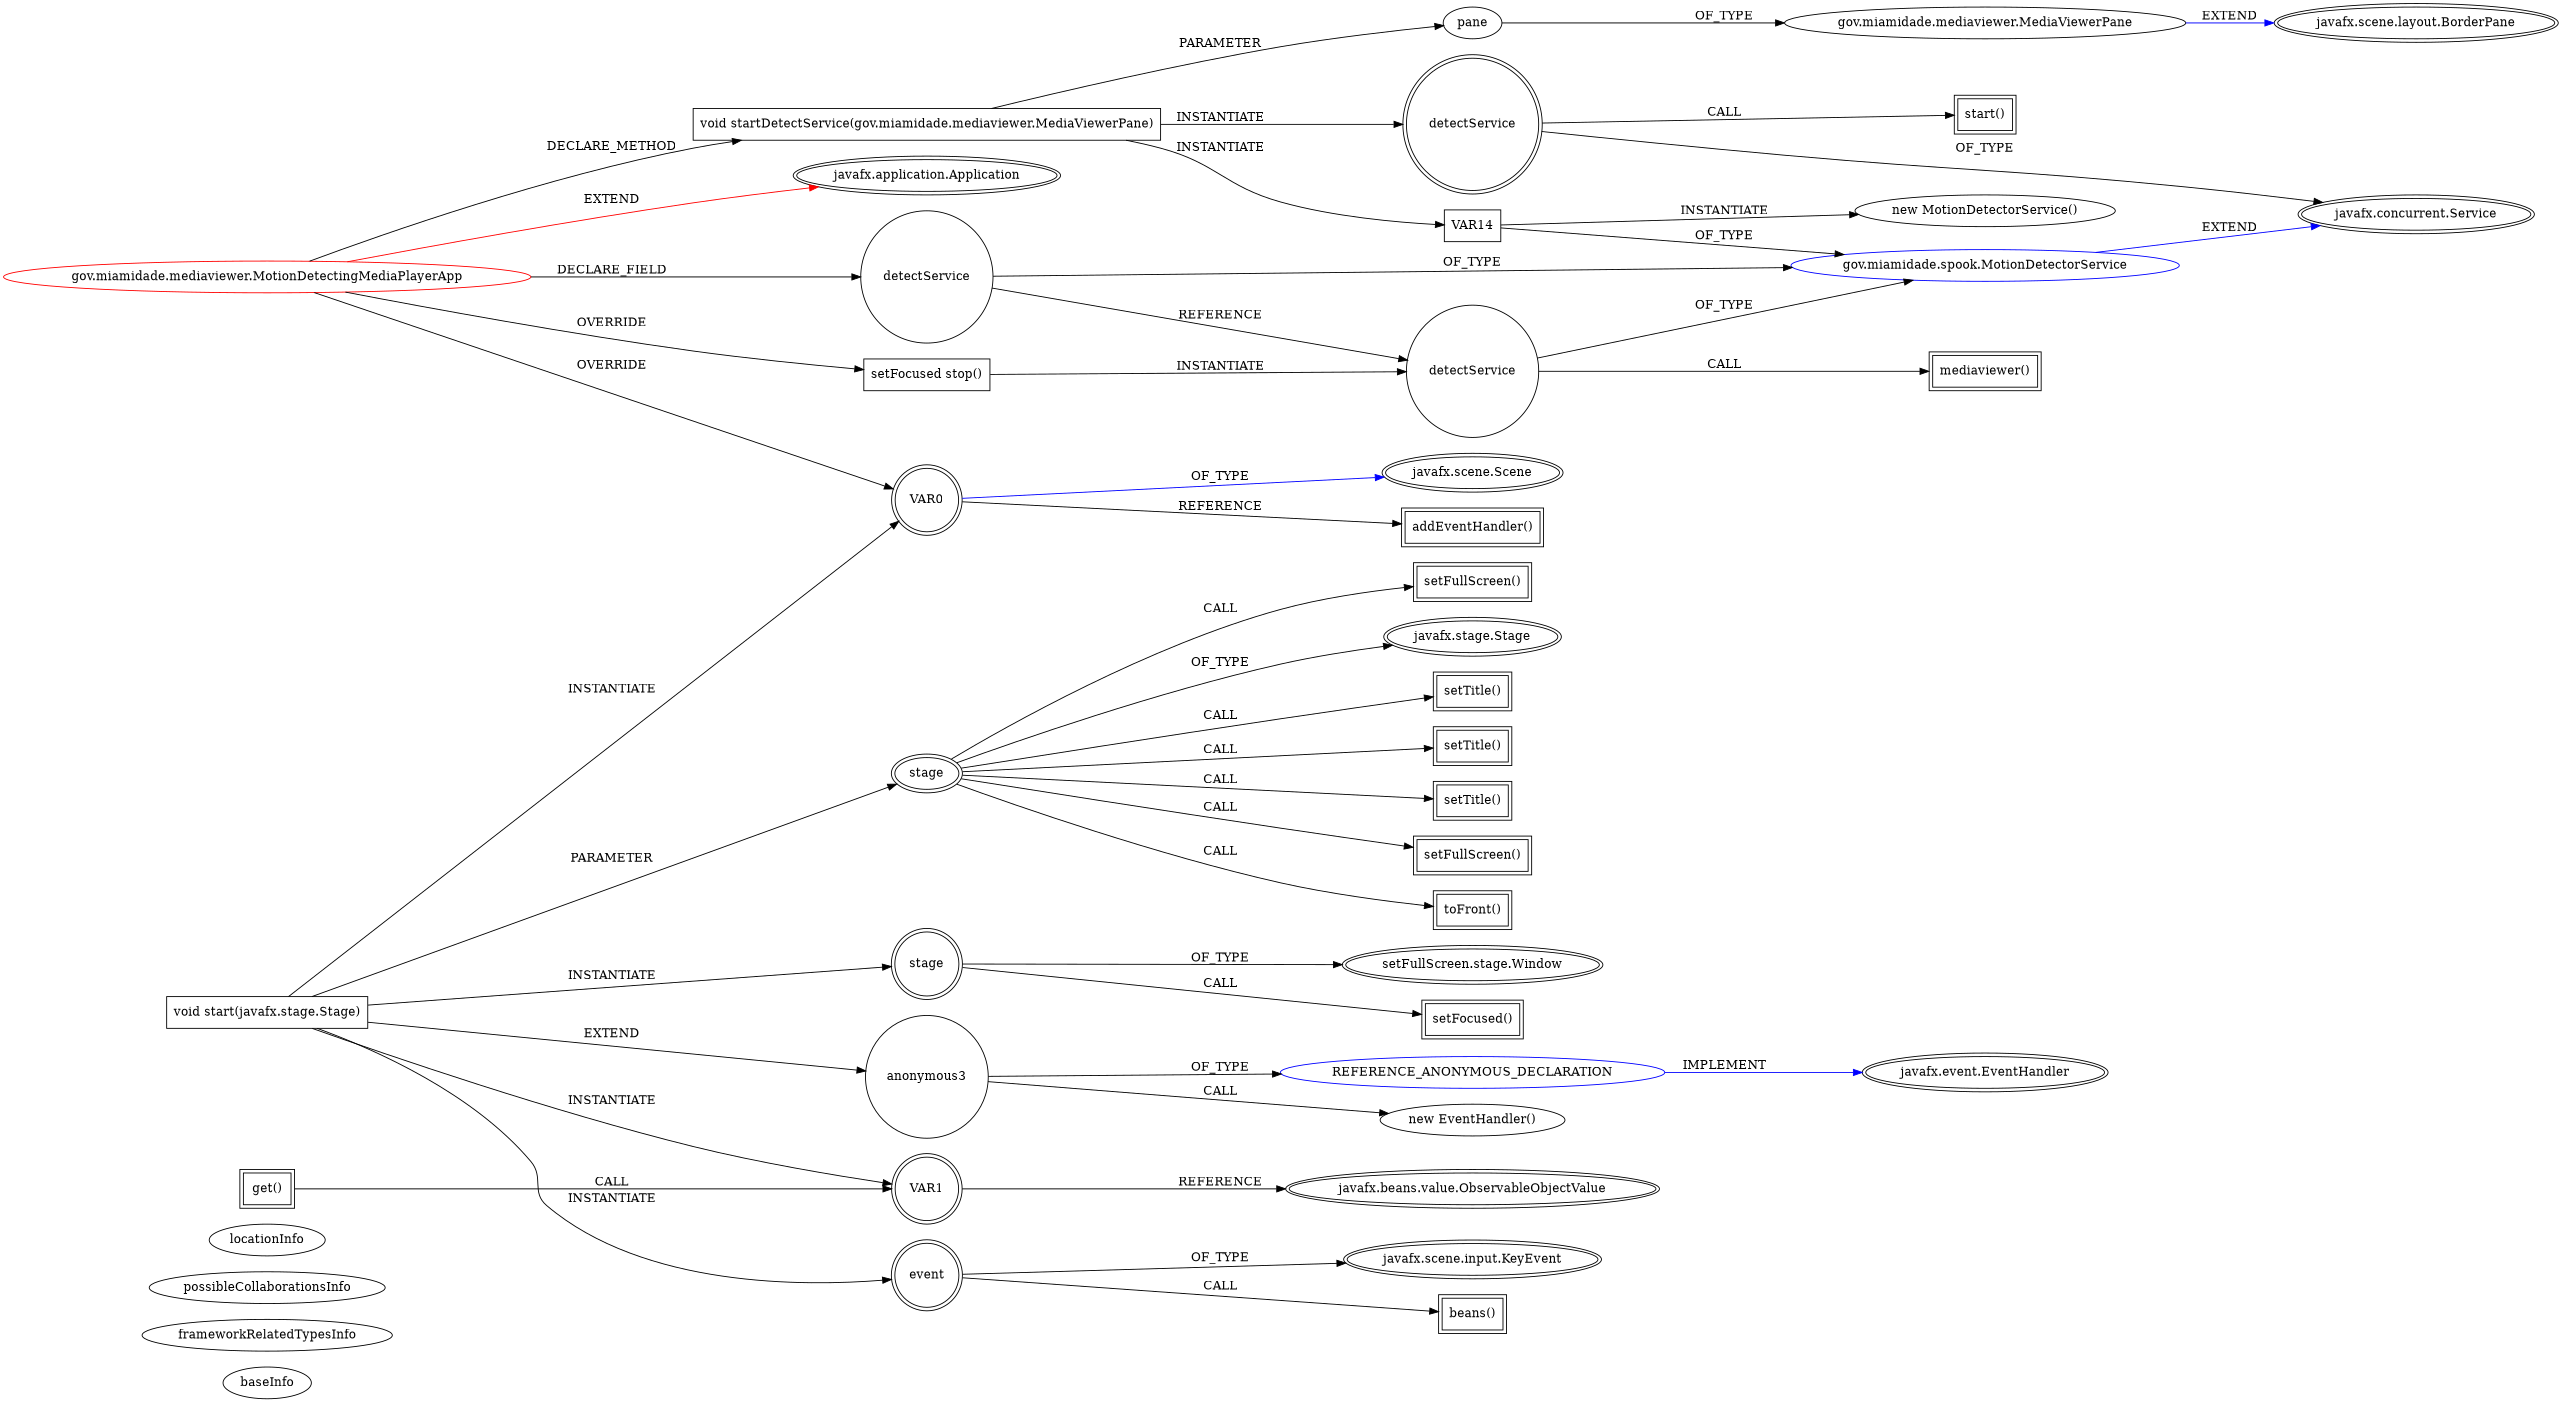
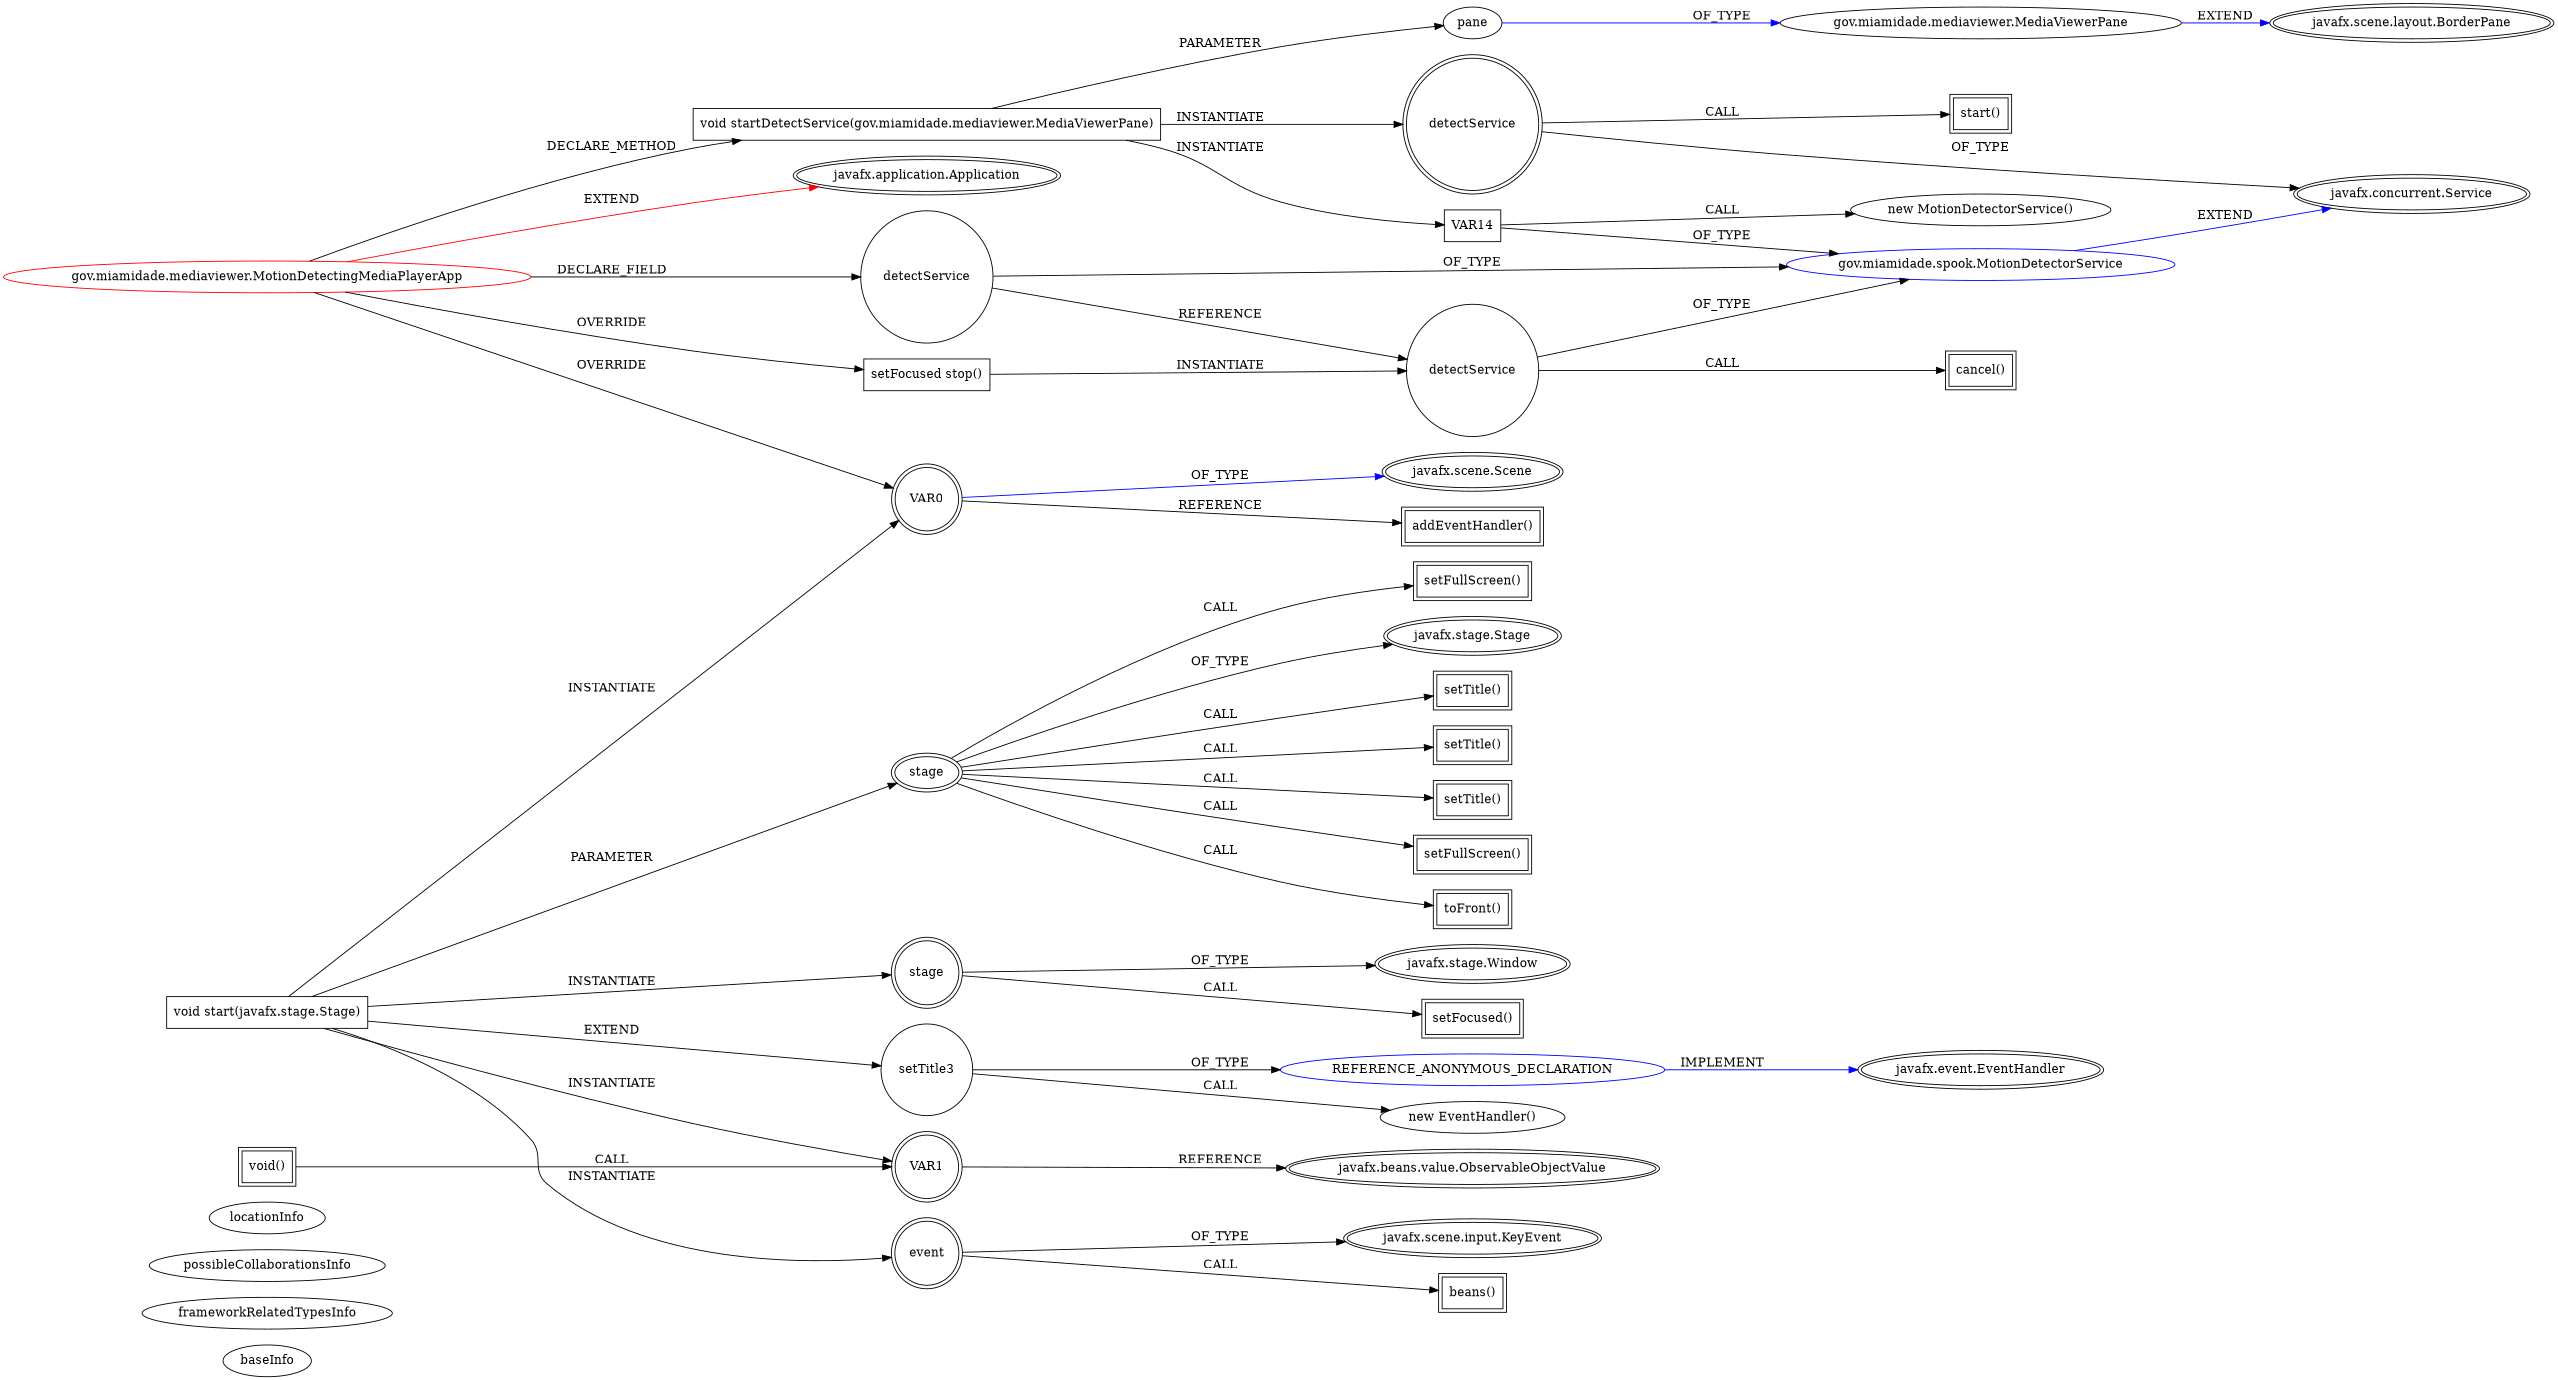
(1639, 23) -> (1637, 23)
(1725, 211) -> (1722, 210)
(1985, 371) -> (1981, 370)
(1473, 965) -> (1473, 964)
(927, 1077) -> (927, 1070)
(267, 1189) -> (267, 1167)
